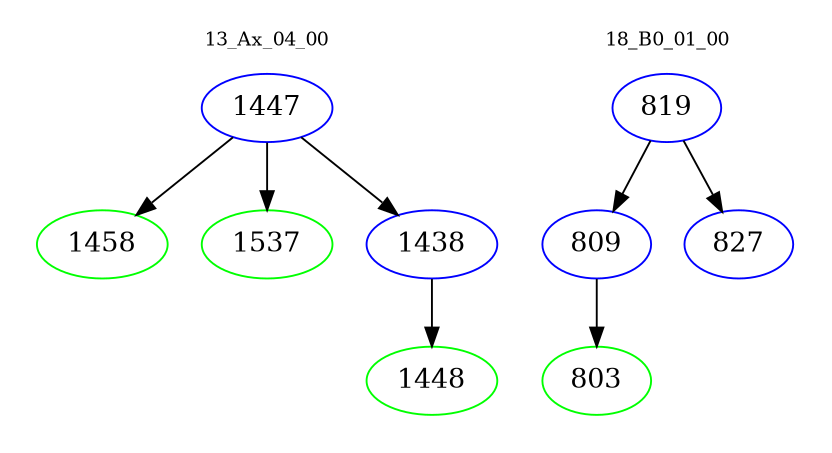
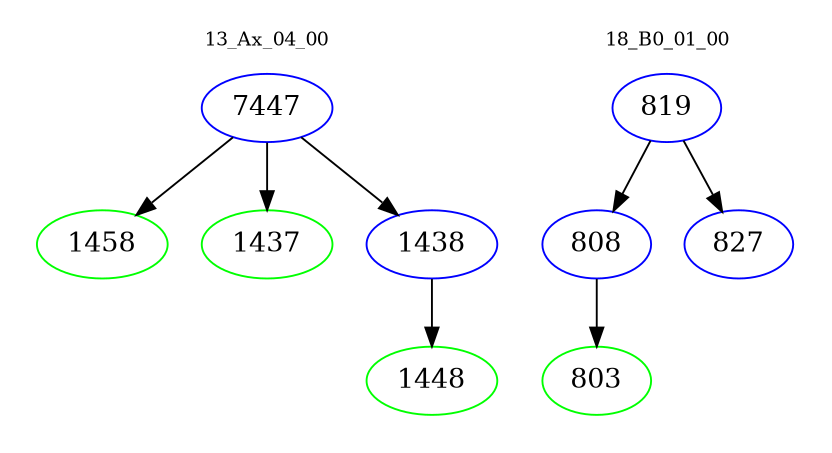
(267, 108) -> (267, 108)
(267, 244) -> (267, 244)
(597, 244) -> (597, 244)
